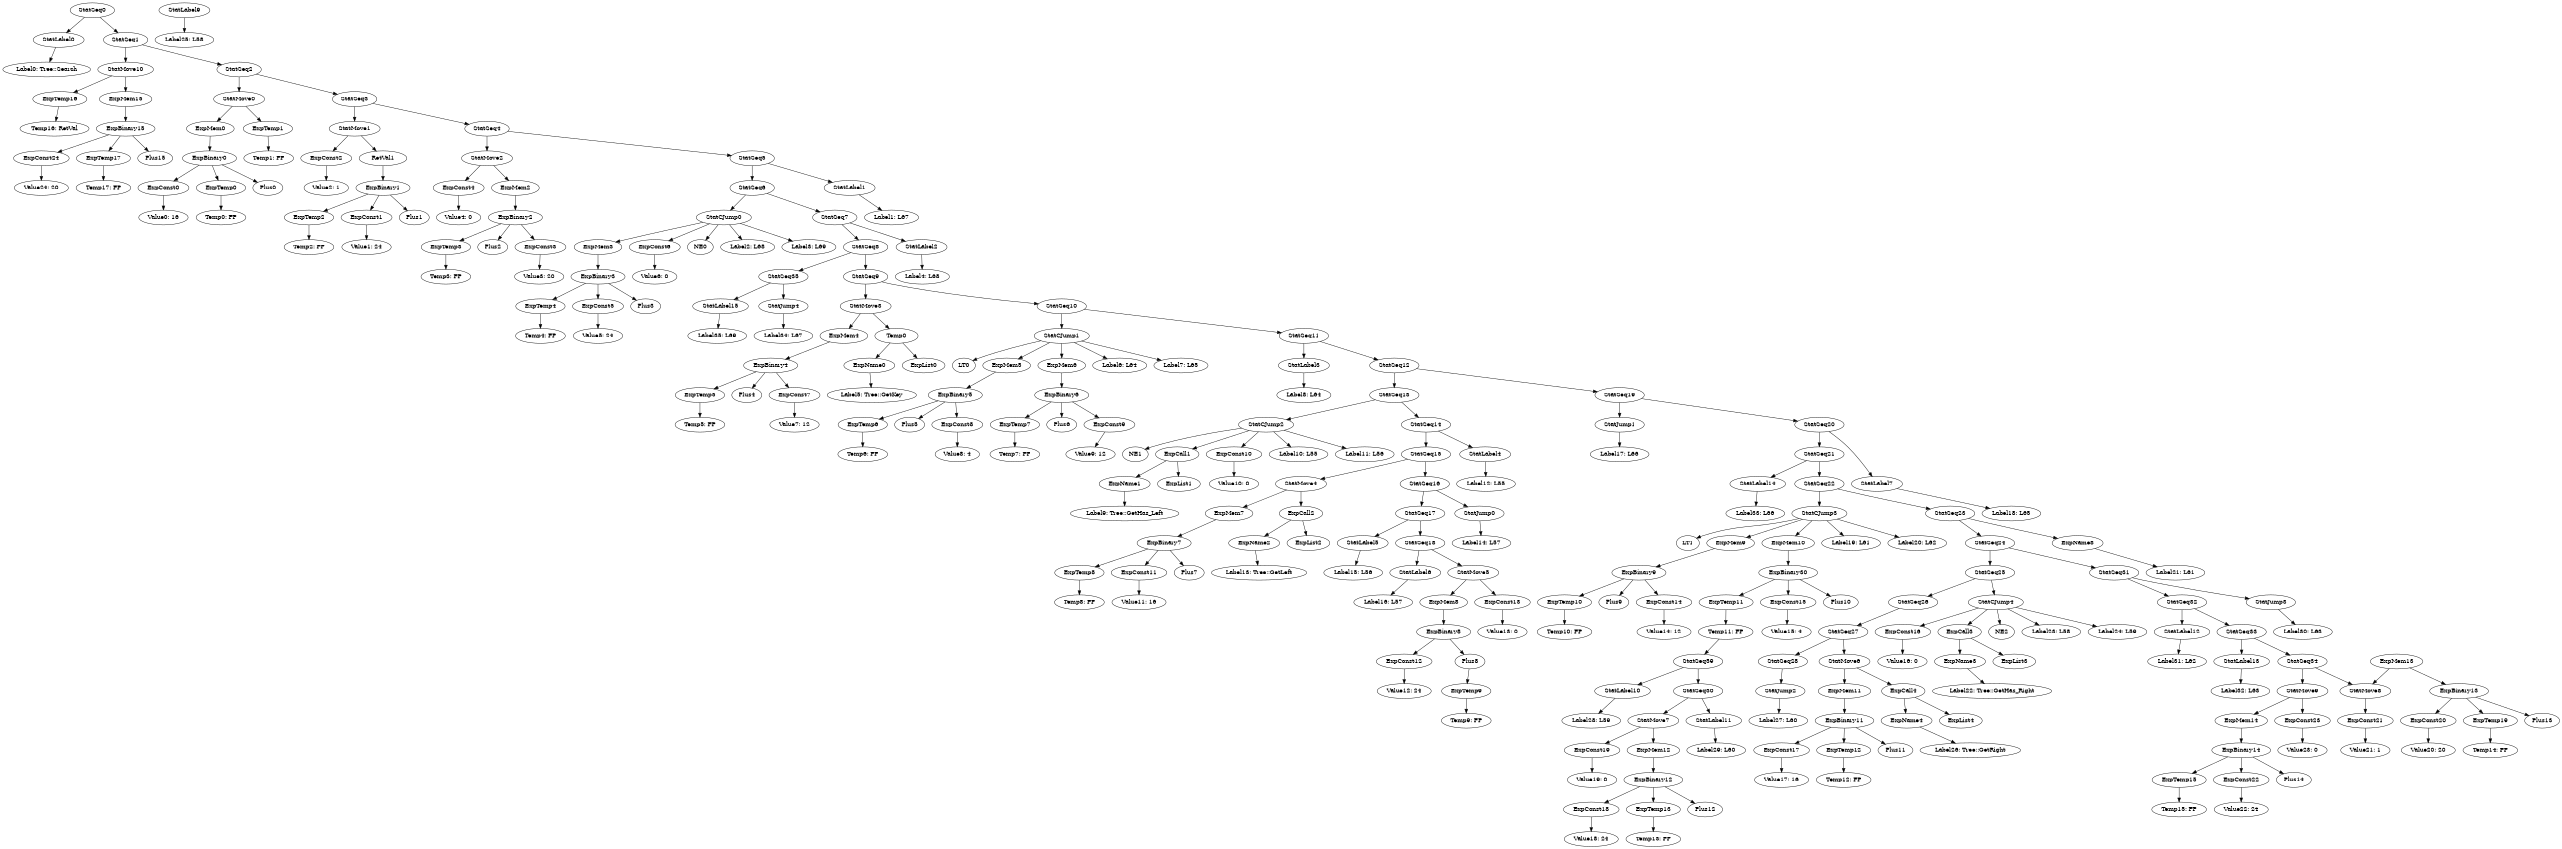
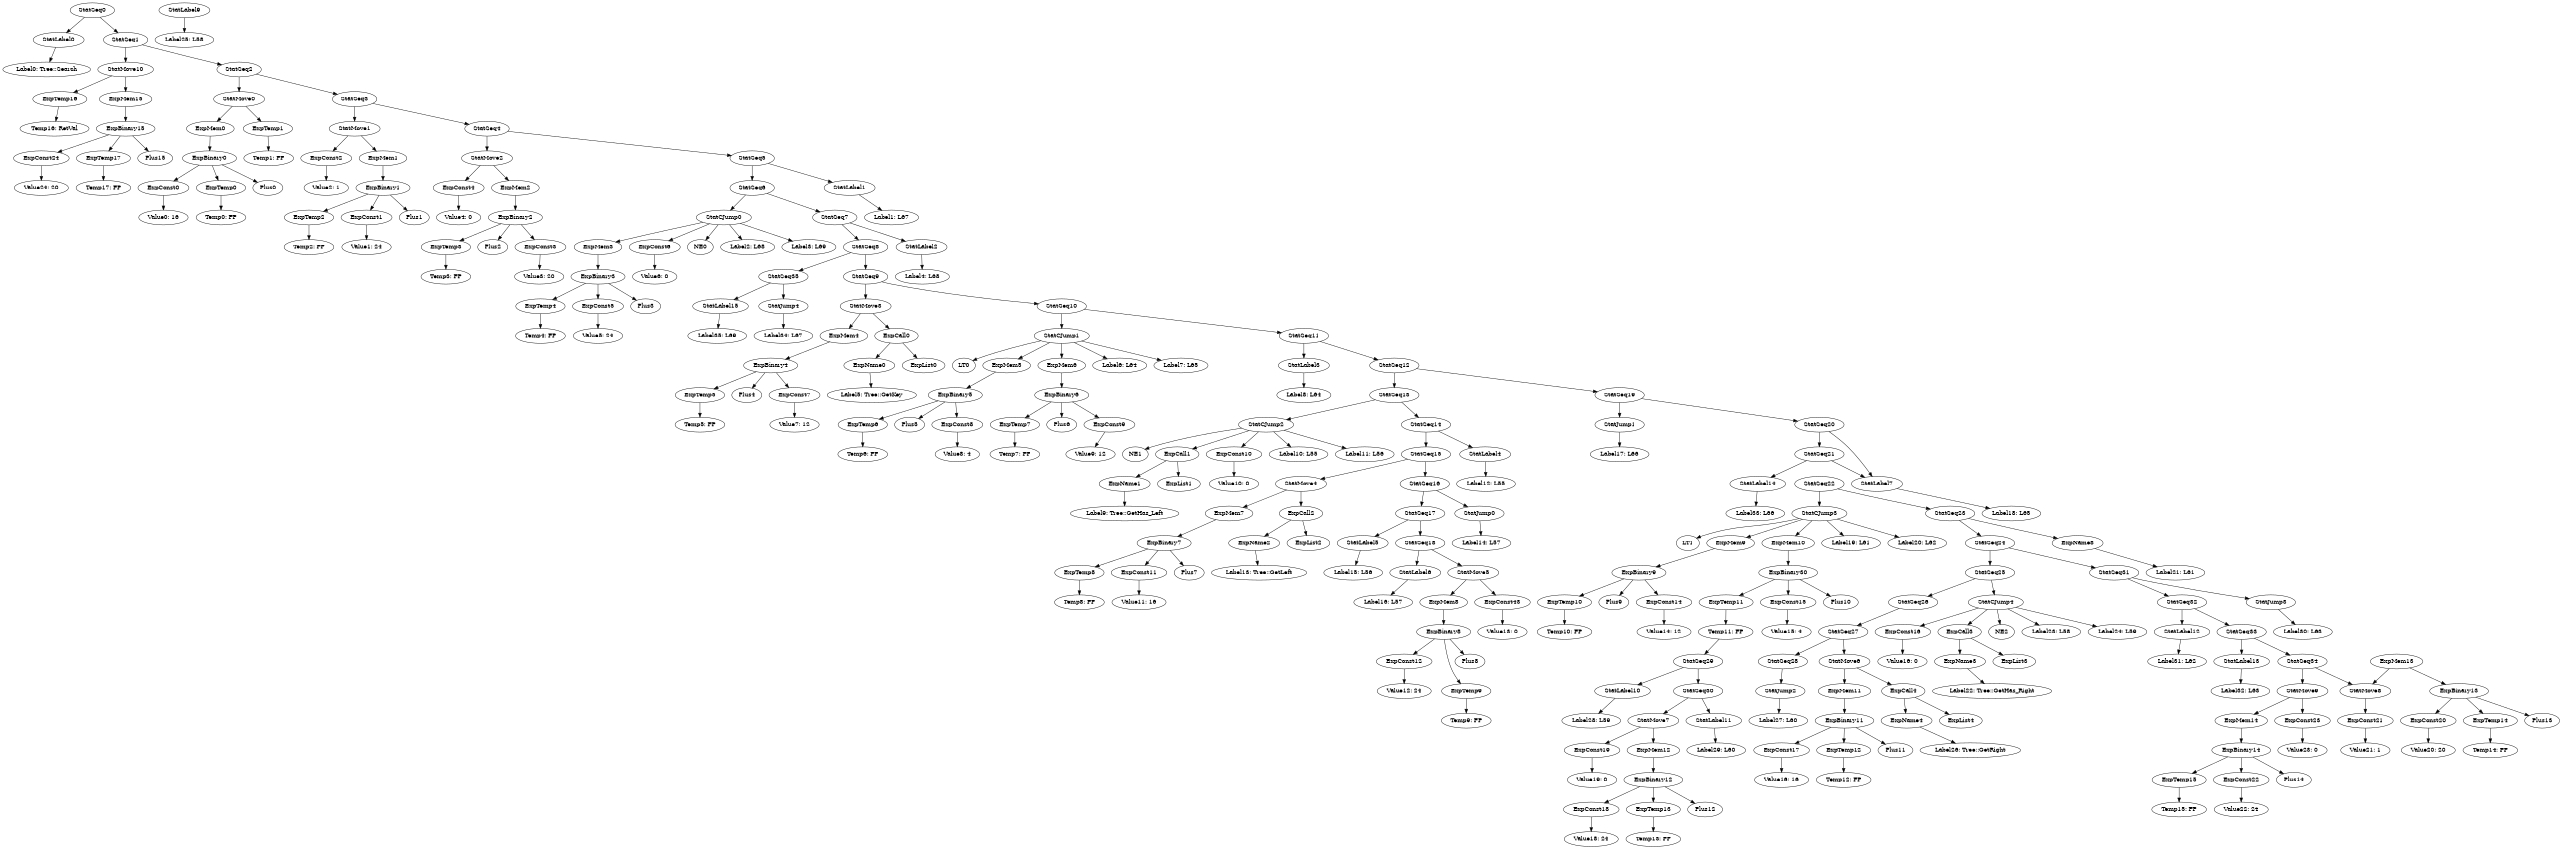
(383, 158) -> (383, 158)
(896, 336) -> (896, 336)
(1819, 467) -> (1846, 468)
(1502, 602) -> (1502, 602)
(1698, 661) -> (1698, 661)
(1468, 674) -> (1449, 661)
(2490, 721) -> (2490, 721)
(1782, 780) -> (1782, 780)
